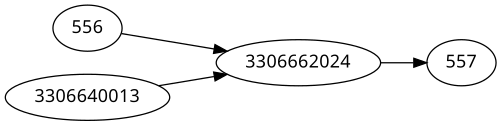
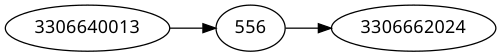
(461, 63) -> none
(186, 81) -> (186, 28)
